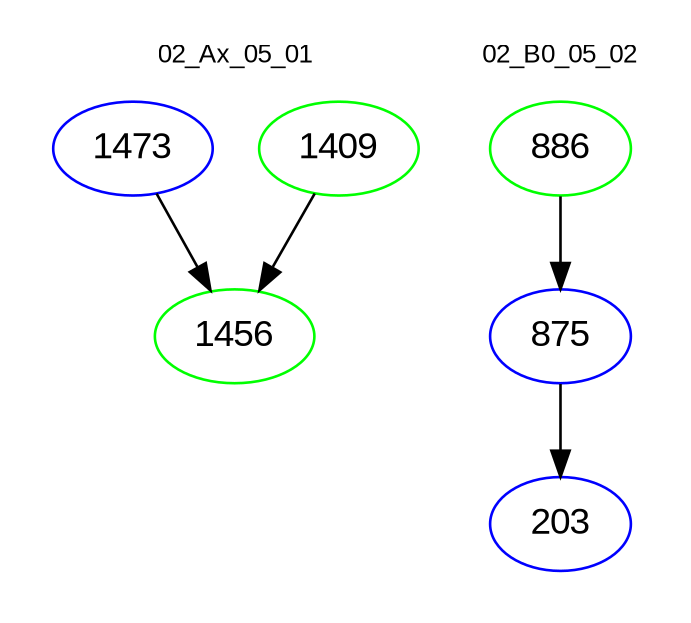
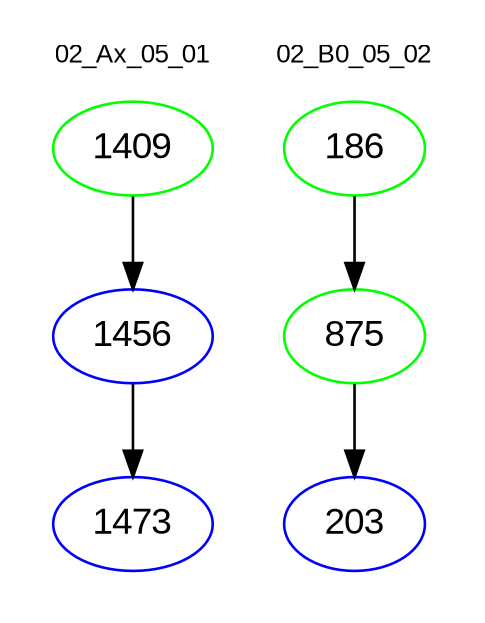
(560, 149) -> (355, 149)
(177, 230) -> (133, 417)
(235, 336) -> (133, 336)
(560, 336) -> (355, 336)
